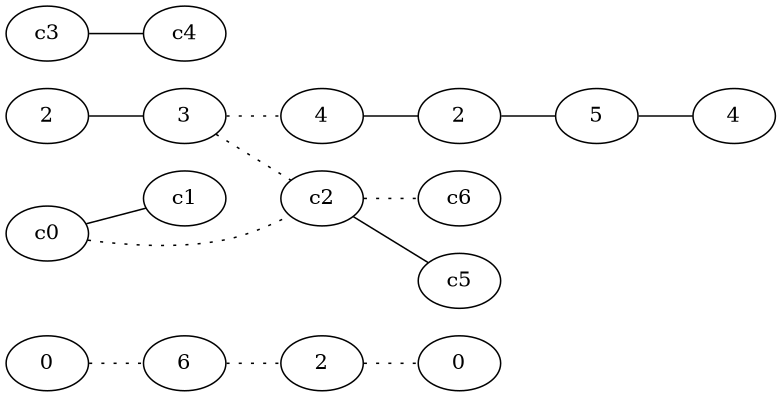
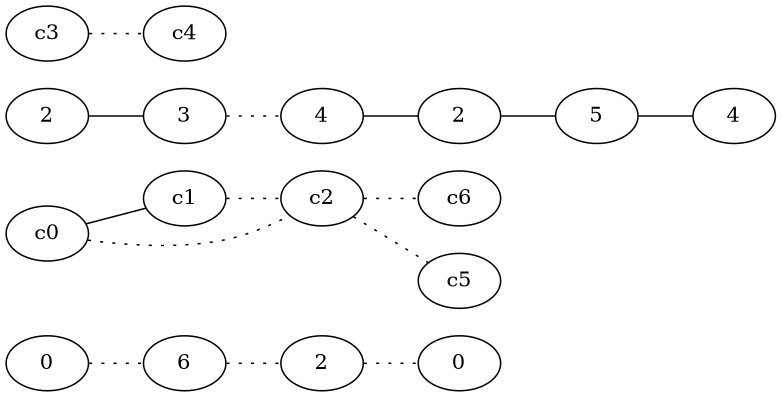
(116, 34) -> (116, 34)
(253, 157) -> (254, 198)
(391, 240) -> (391, 240)
